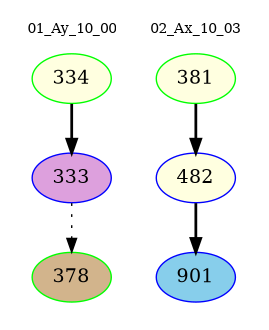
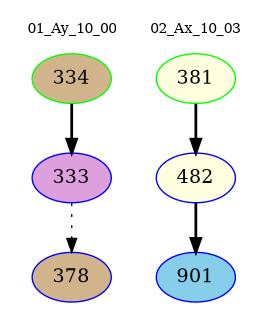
(72, 79) -> (72, 79)
(72, 277) -> (72, 277)
